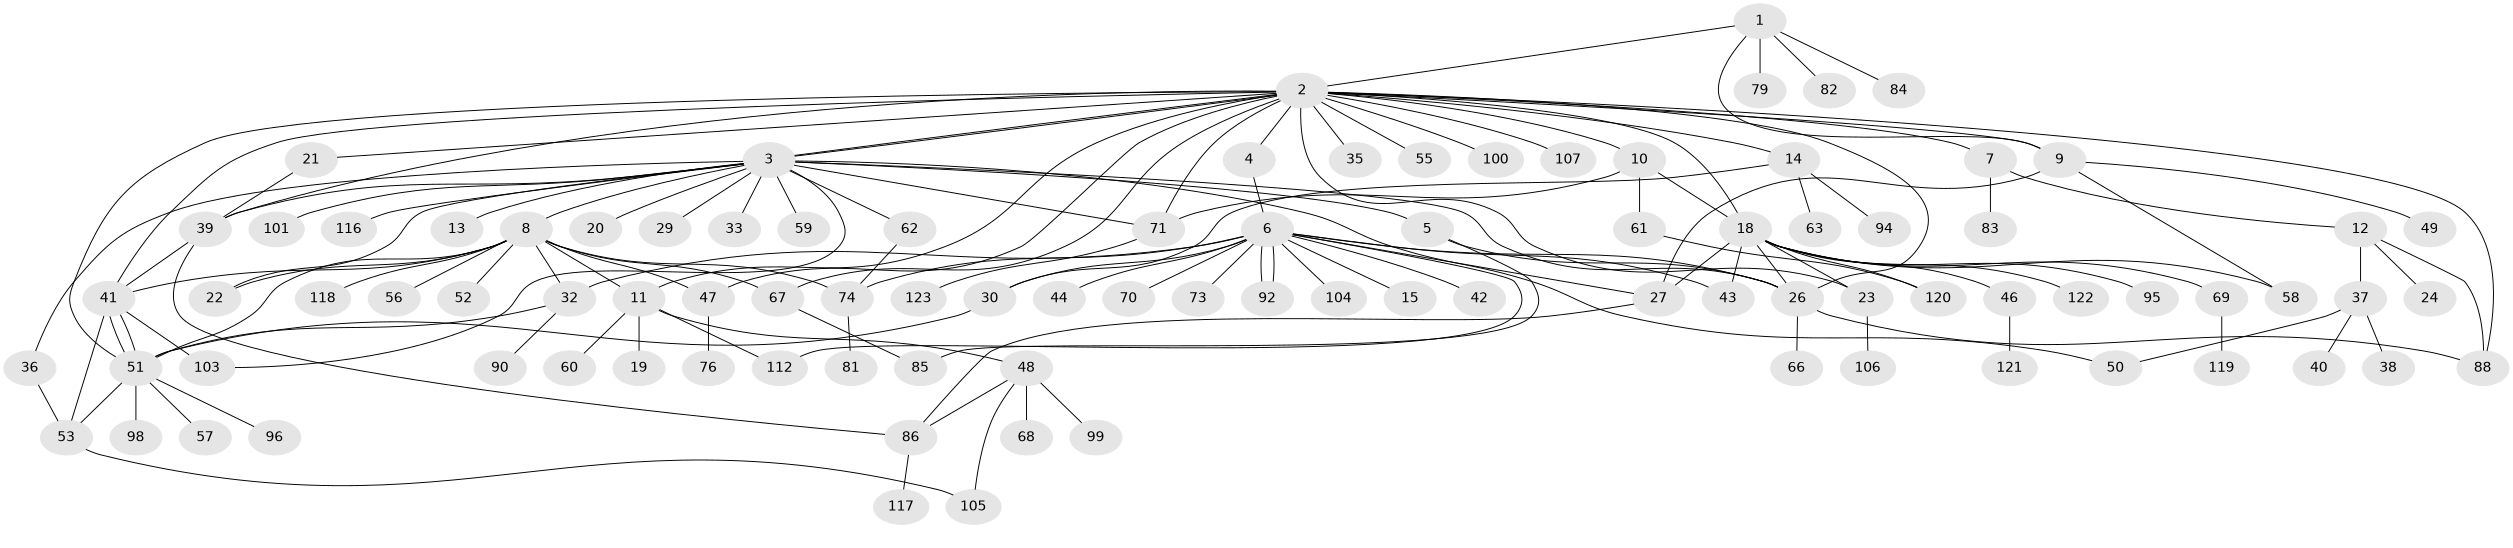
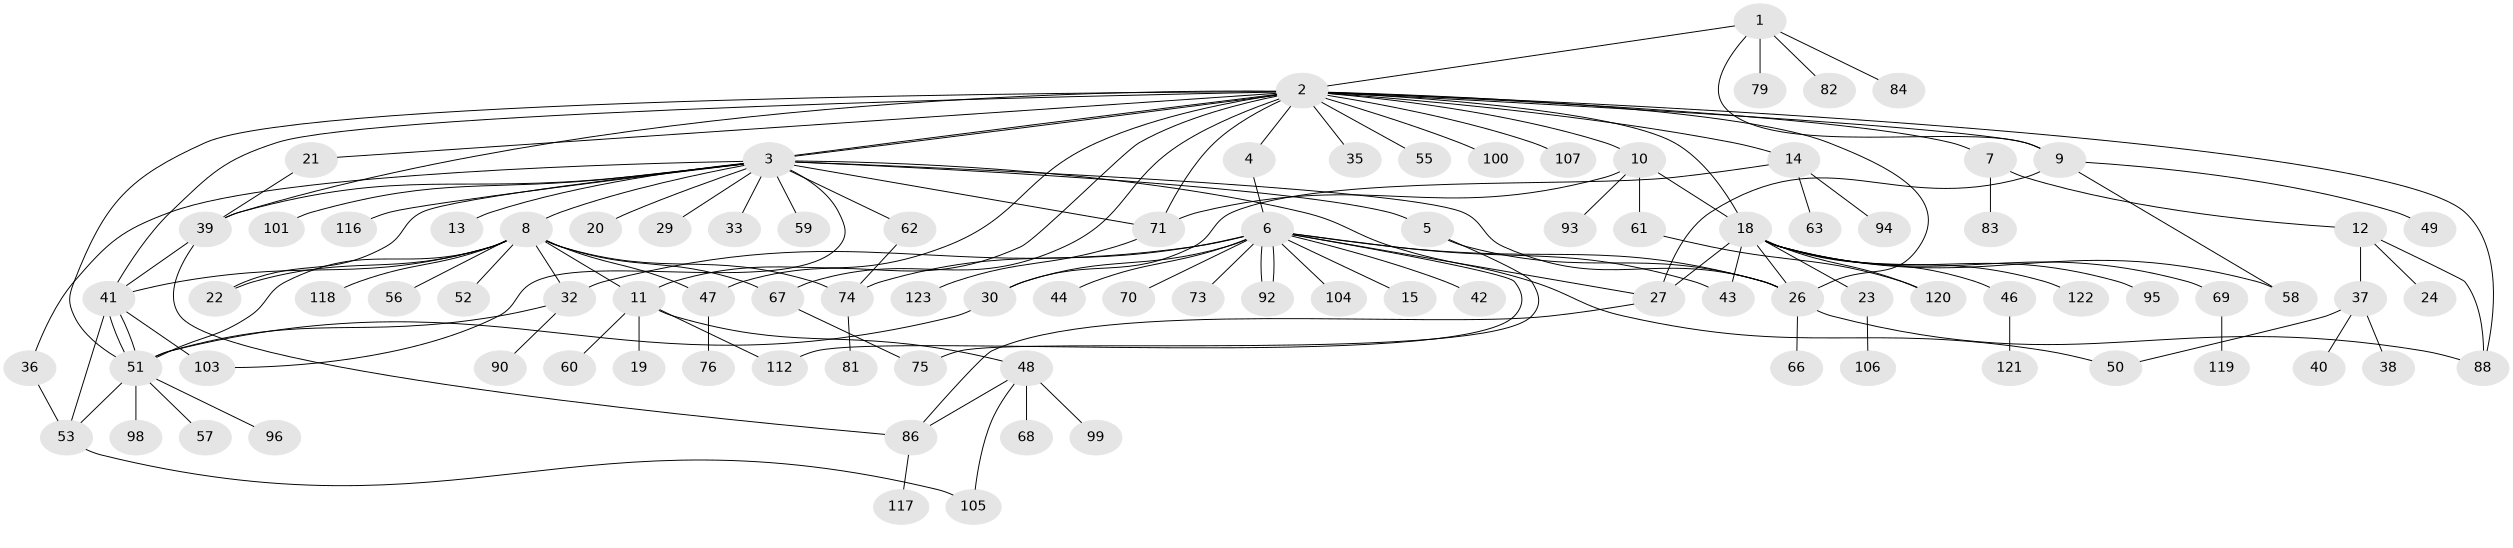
none -> (1570, 229)
(1538, 248) -> none
(921, 368) -> (921, 368)
